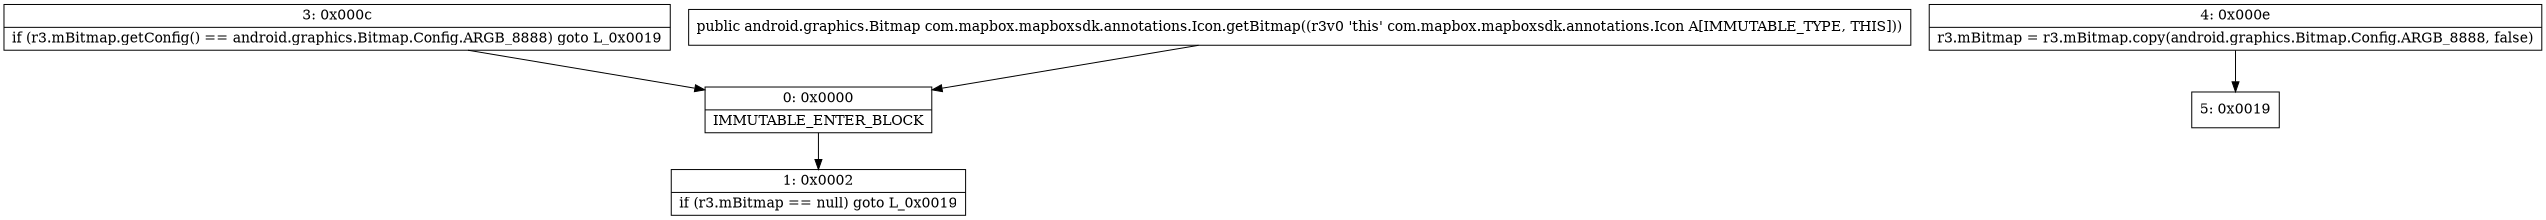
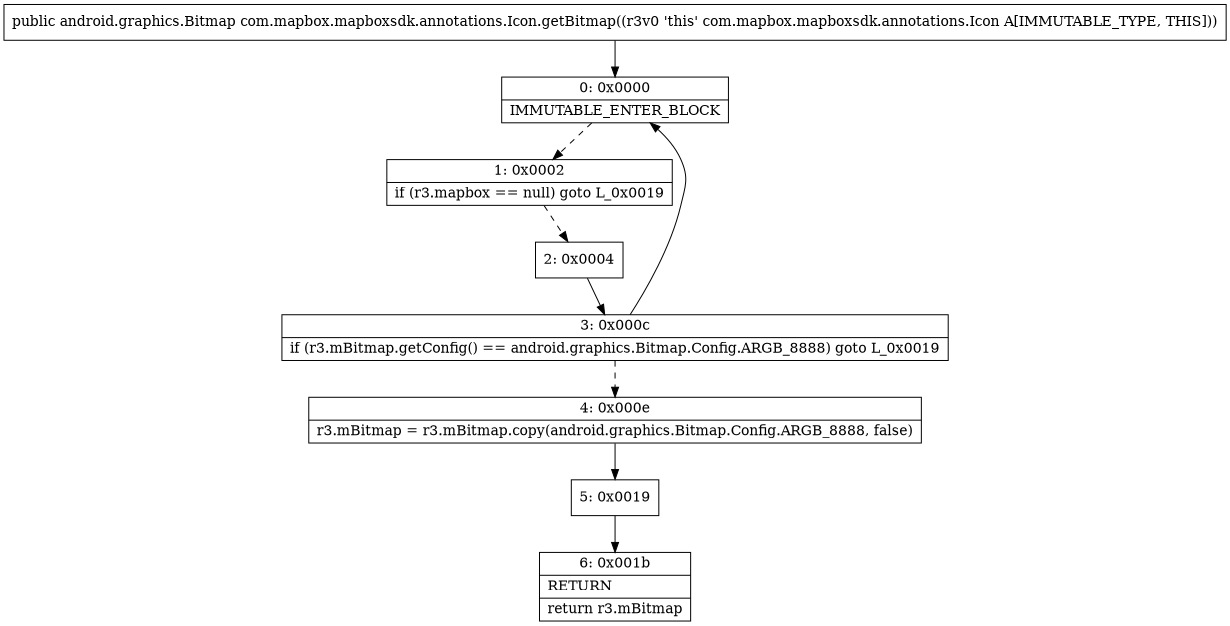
(818, 146) -> (576, 138)
(818, 203) -> (530, 193)
none -> (579, 260)
none -> (615, 374)
none -> (615, 587)
